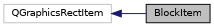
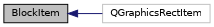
(134, 14) -> (90, 14)
